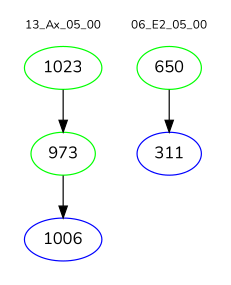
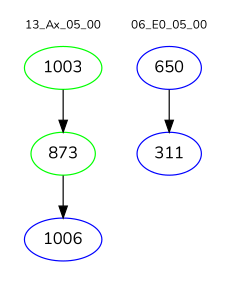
(169, 26) -> (169, 26)
(63, 68) -> (63, 68)
(169, 68) -> (169, 68)
(63, 154) -> (63, 154)
